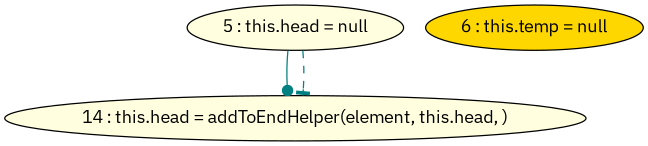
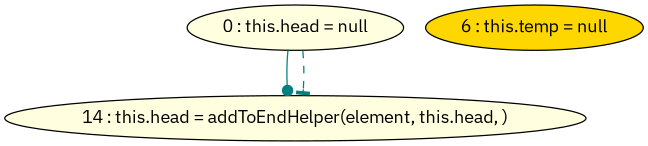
(295, 28) -> (295, 28)
